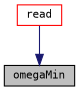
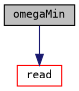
(39, 40) -> (39, 40)
